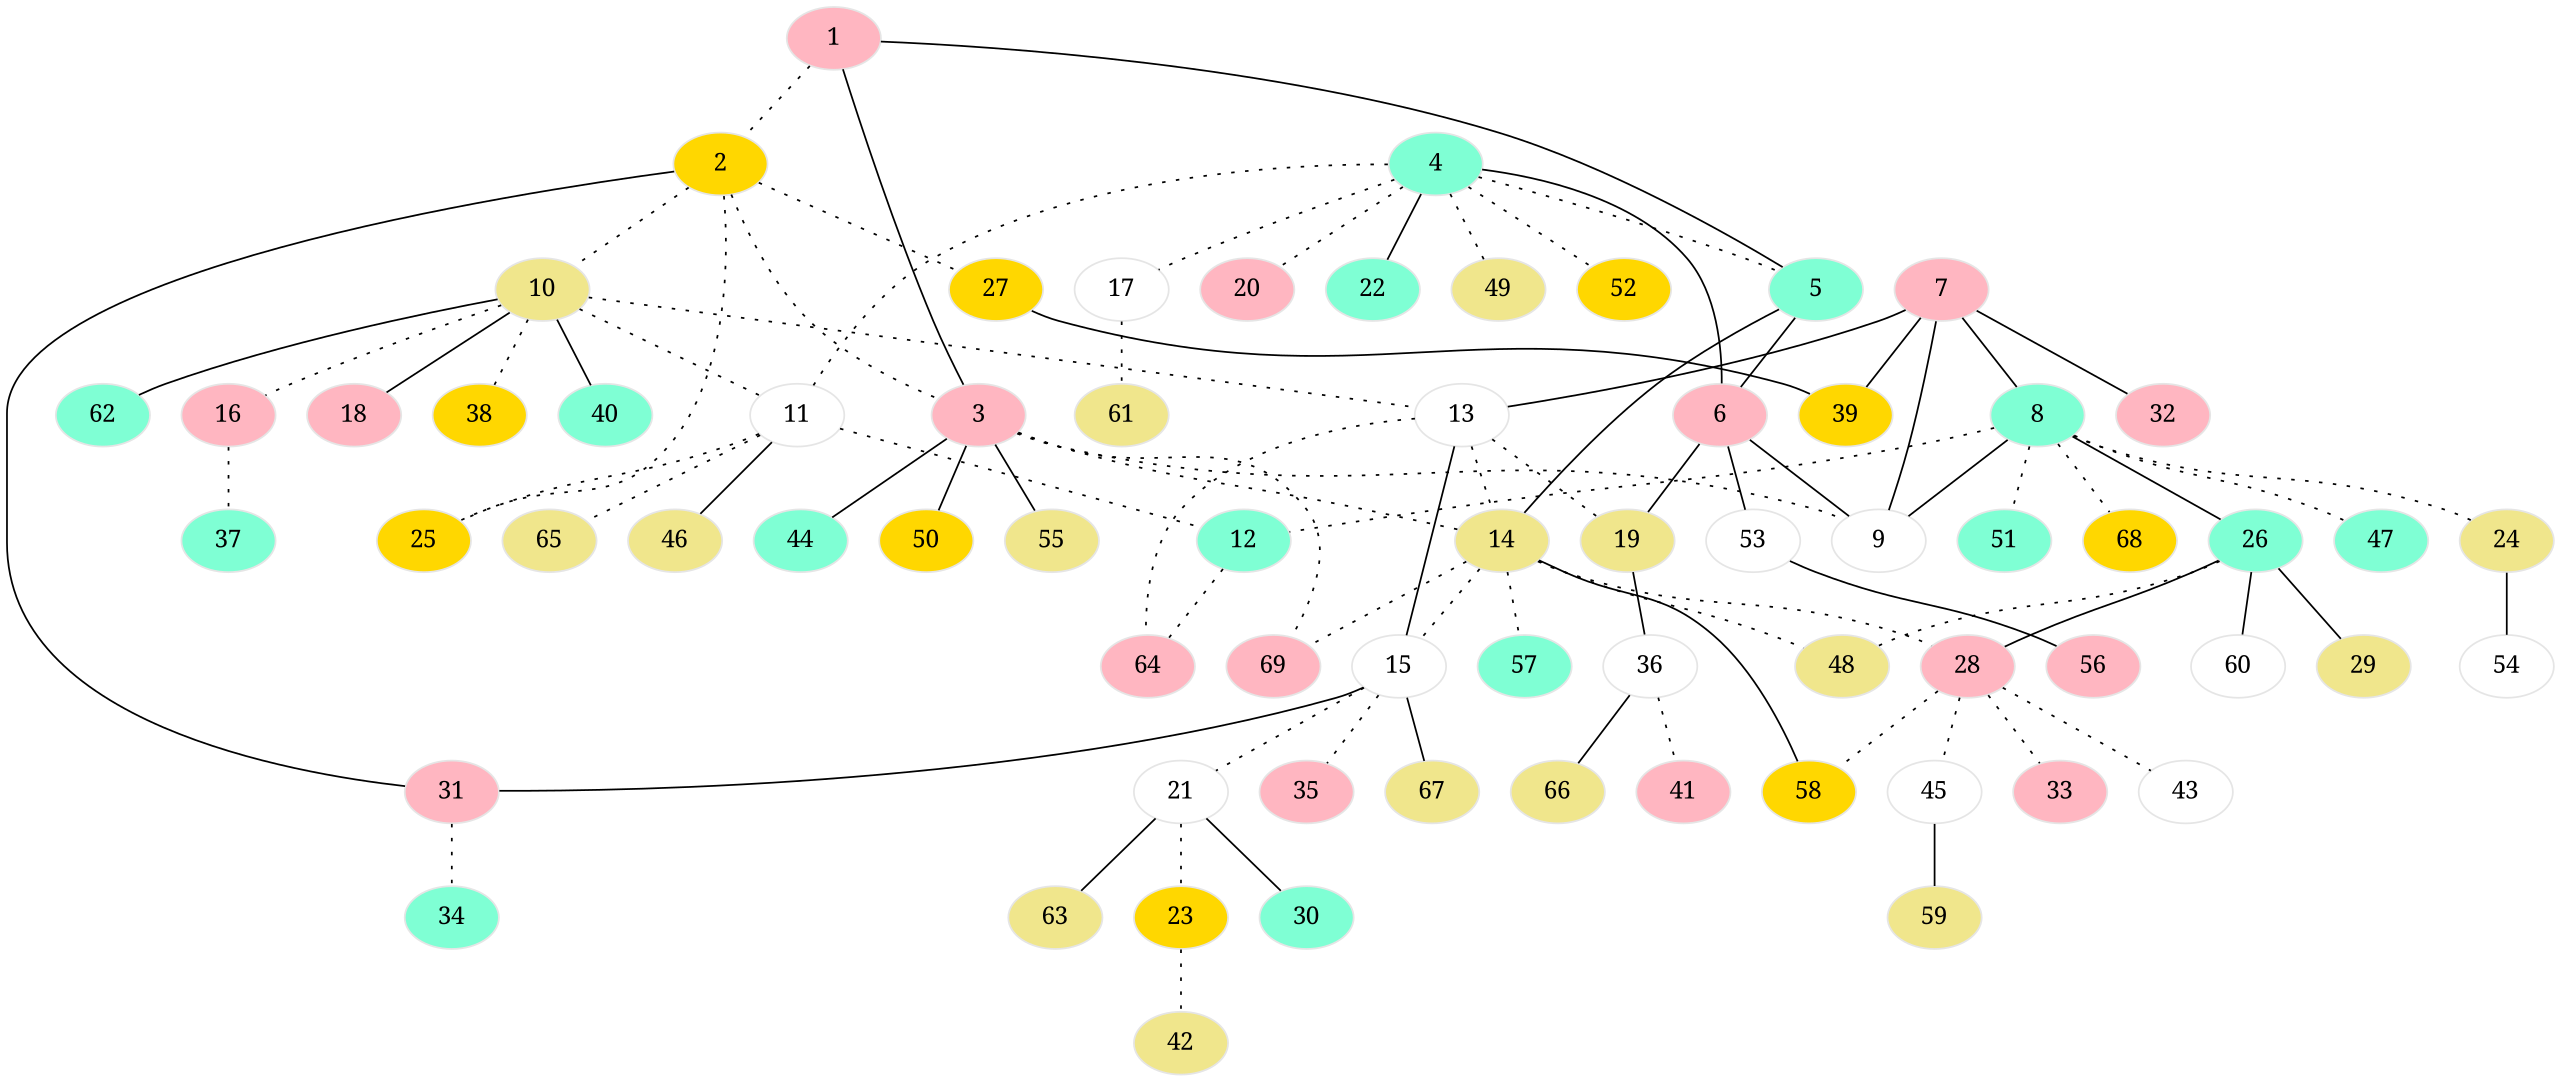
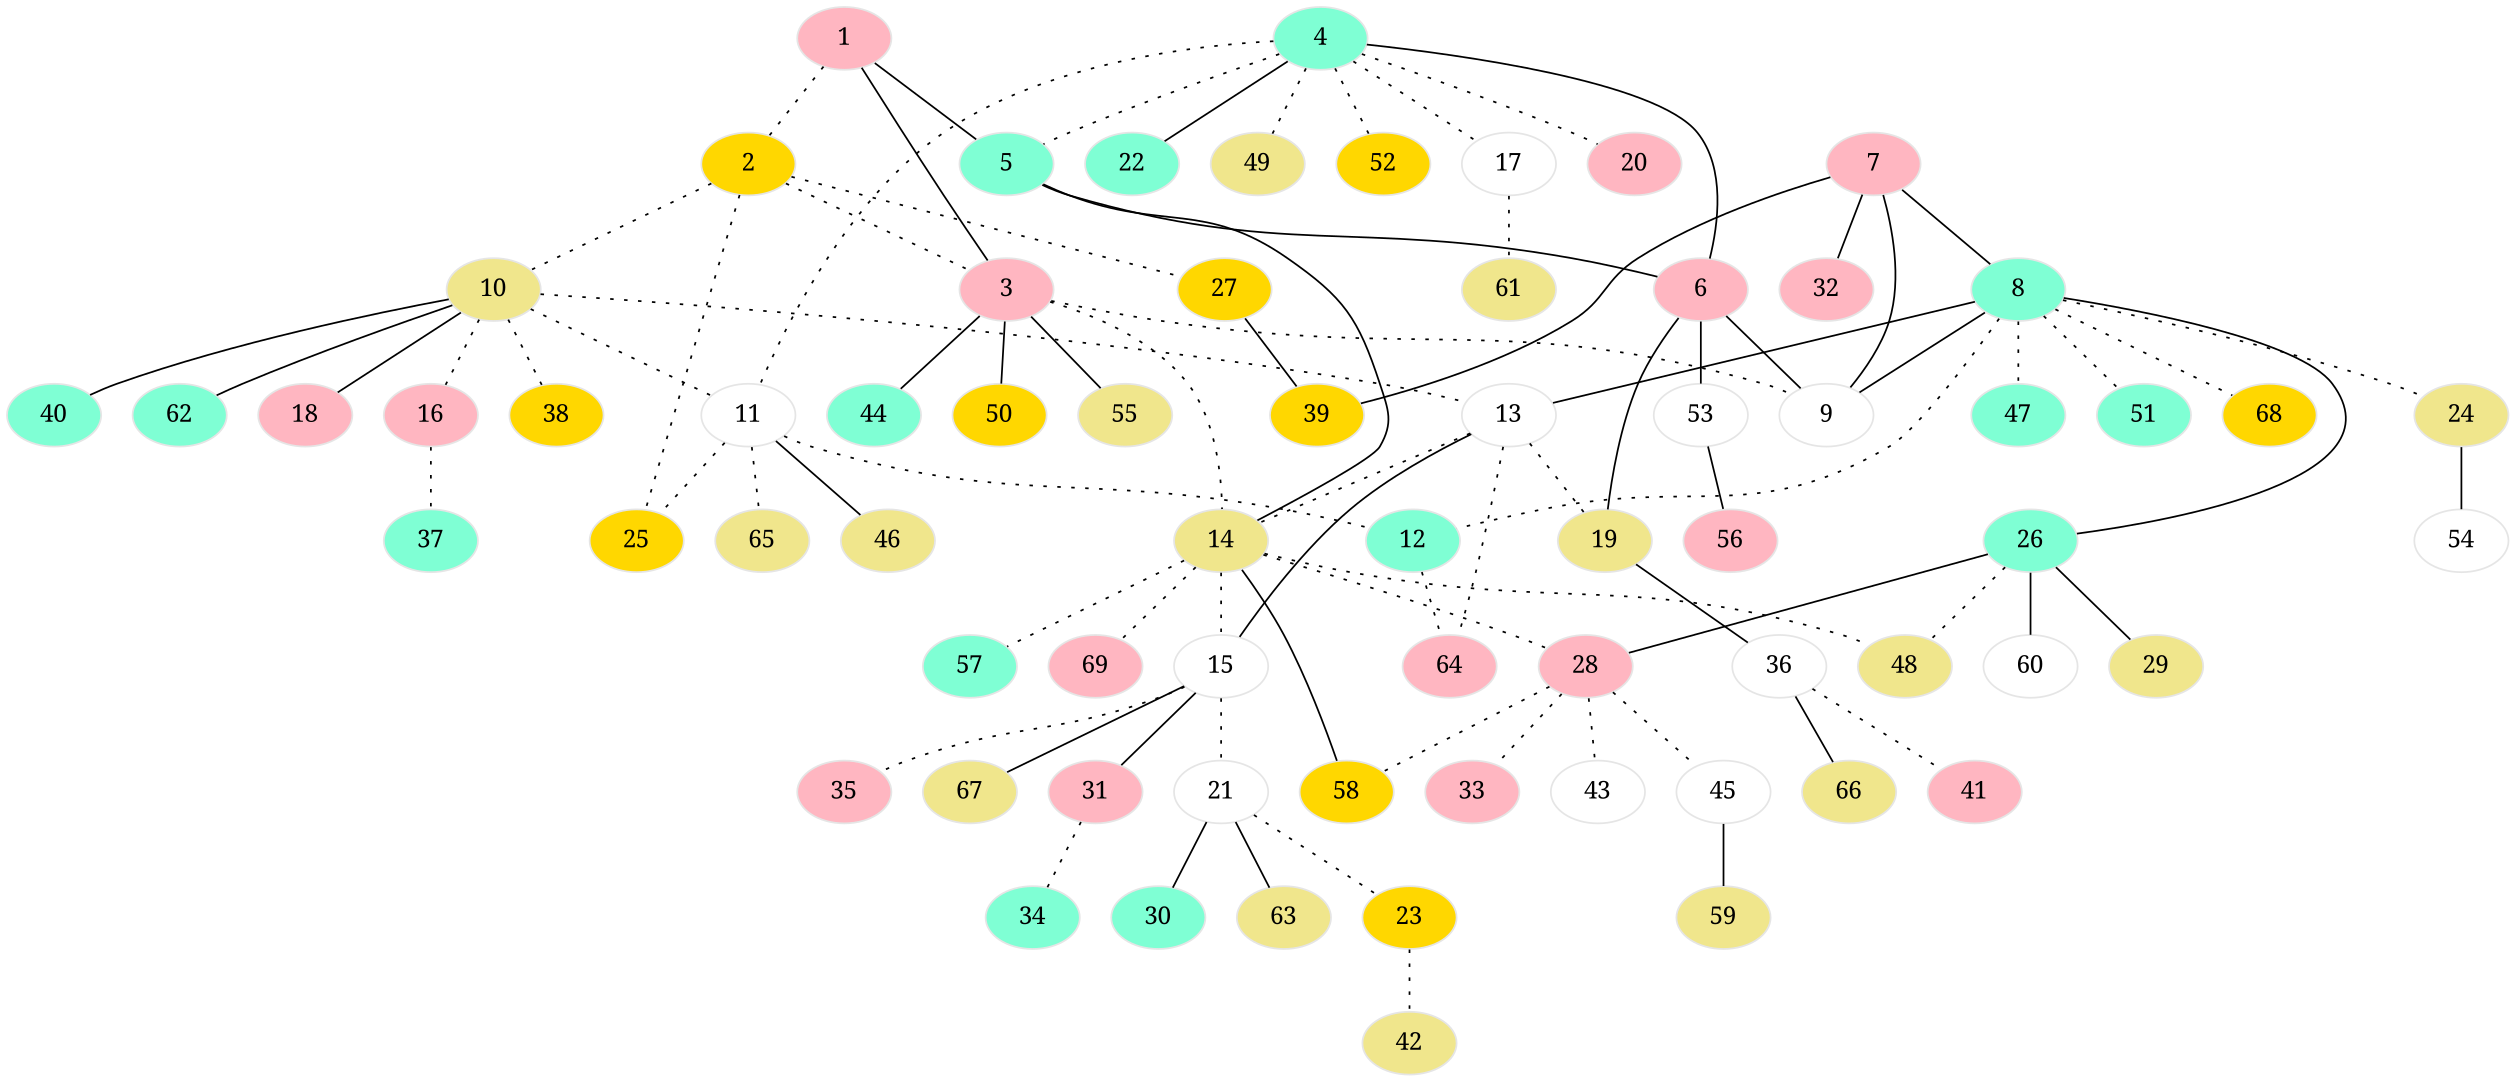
(1739, 361) -> (1785, 347)
(27, 368) -> none
(1226, 459) -> none
